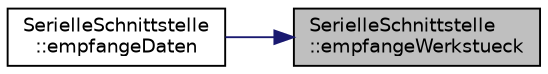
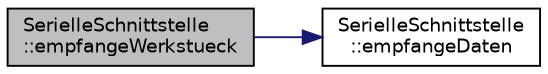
(250, 37) -> (278, 37)
